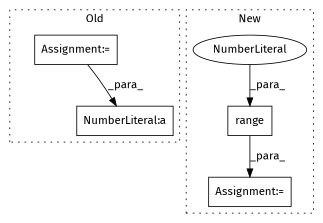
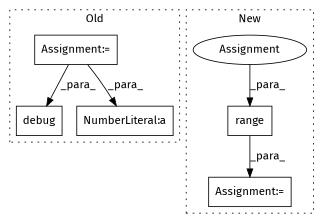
(250, 50) -> (250, 50)
none -> (39, 121)
